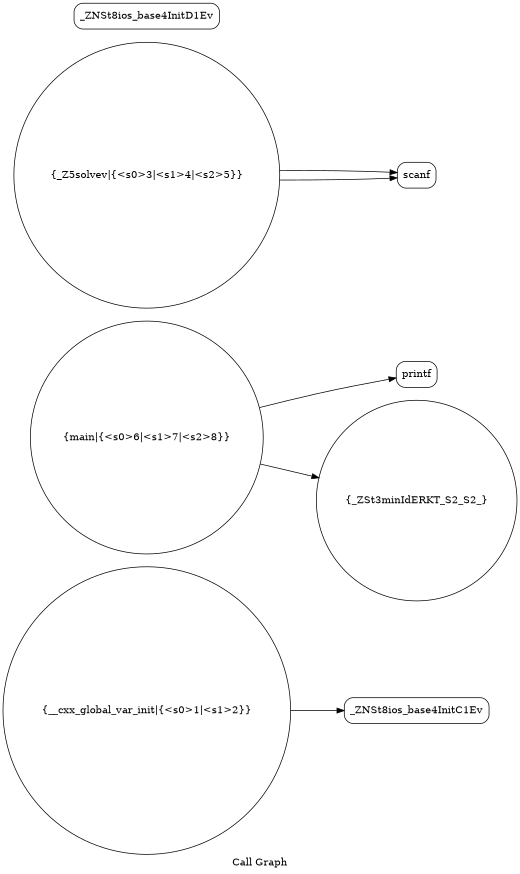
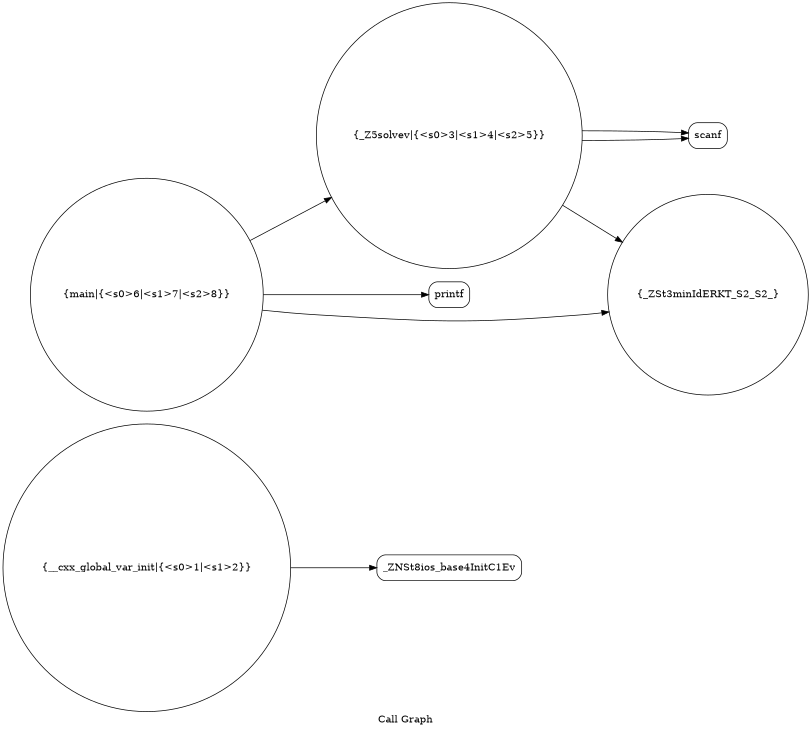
(147, 16) -> none
none -> (288, 221)
none -> (589, 222)
